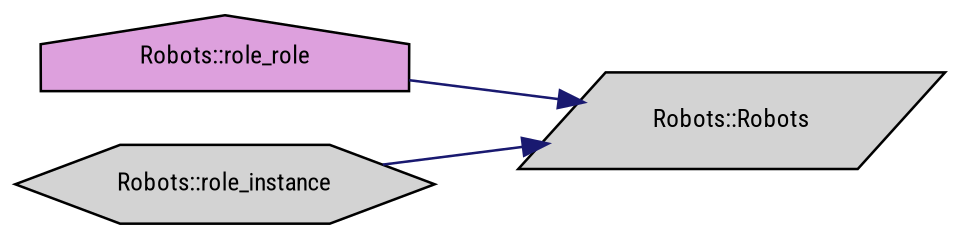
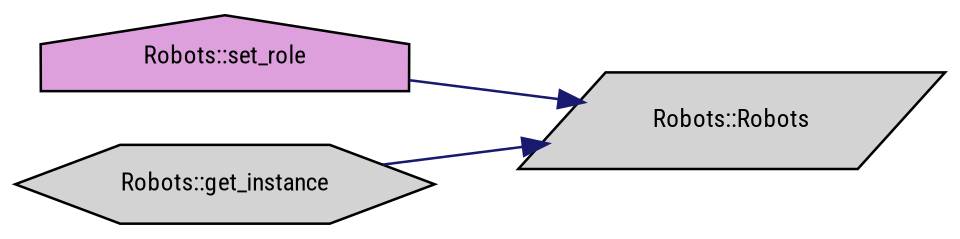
(225, 57) -> (225, 57)
(225, 184) -> (225, 184)
